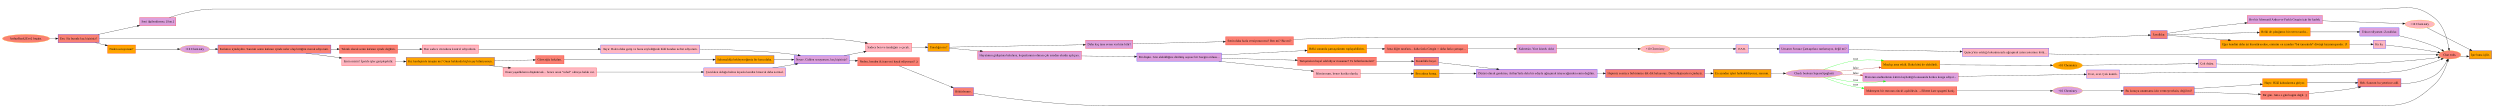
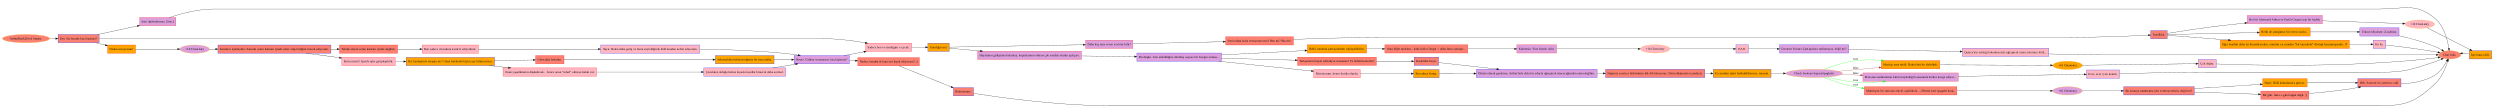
(2463, 56) -> (2466, 53)
